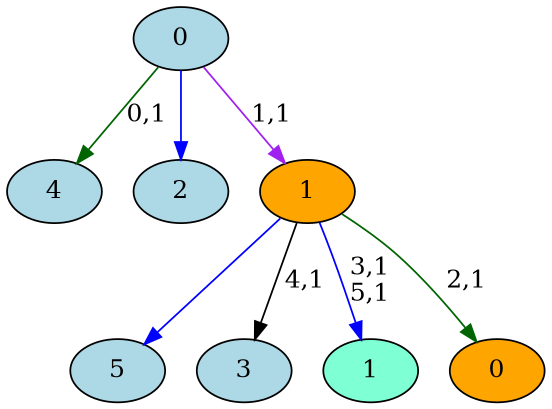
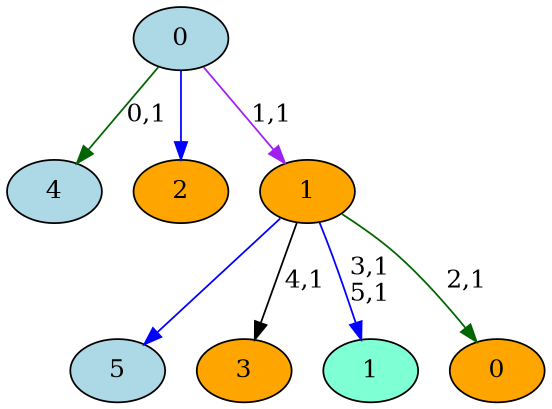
(181, 192) -> (181, 192)
(244, 371) -> (244, 371)
